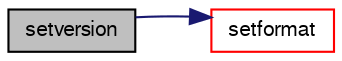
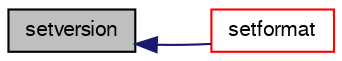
(163, 16) -> (184, 45)
